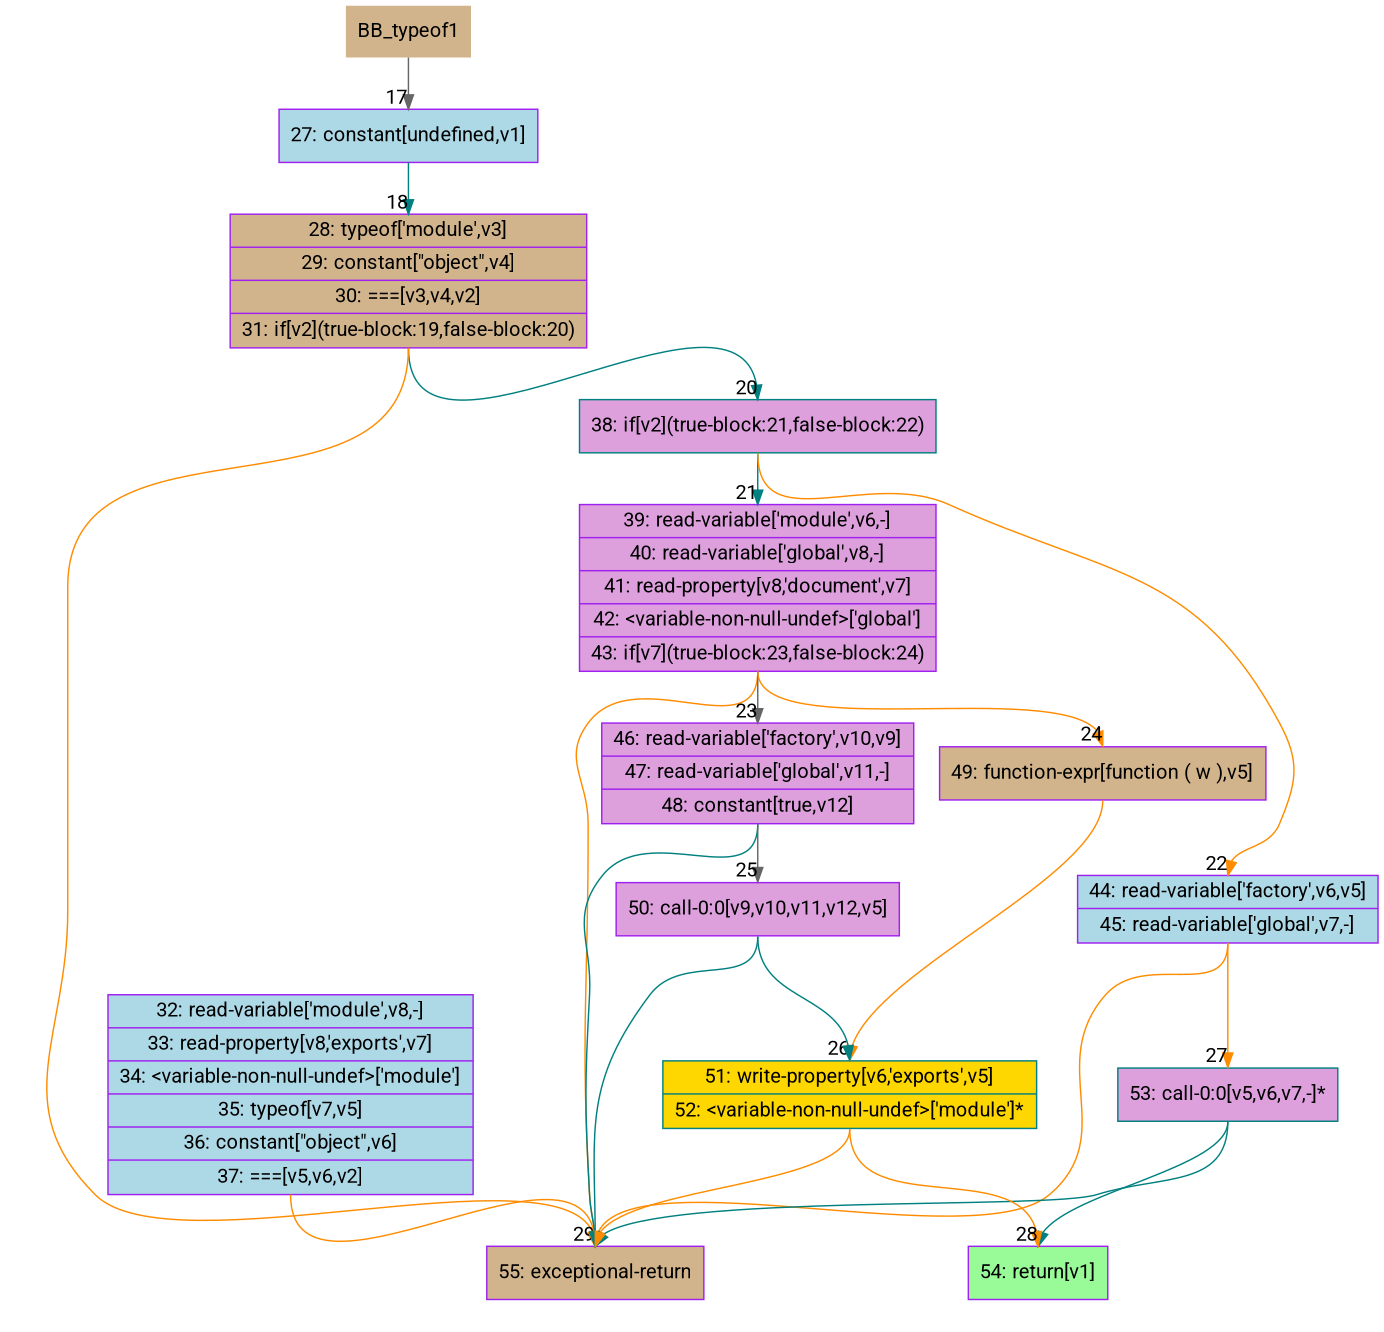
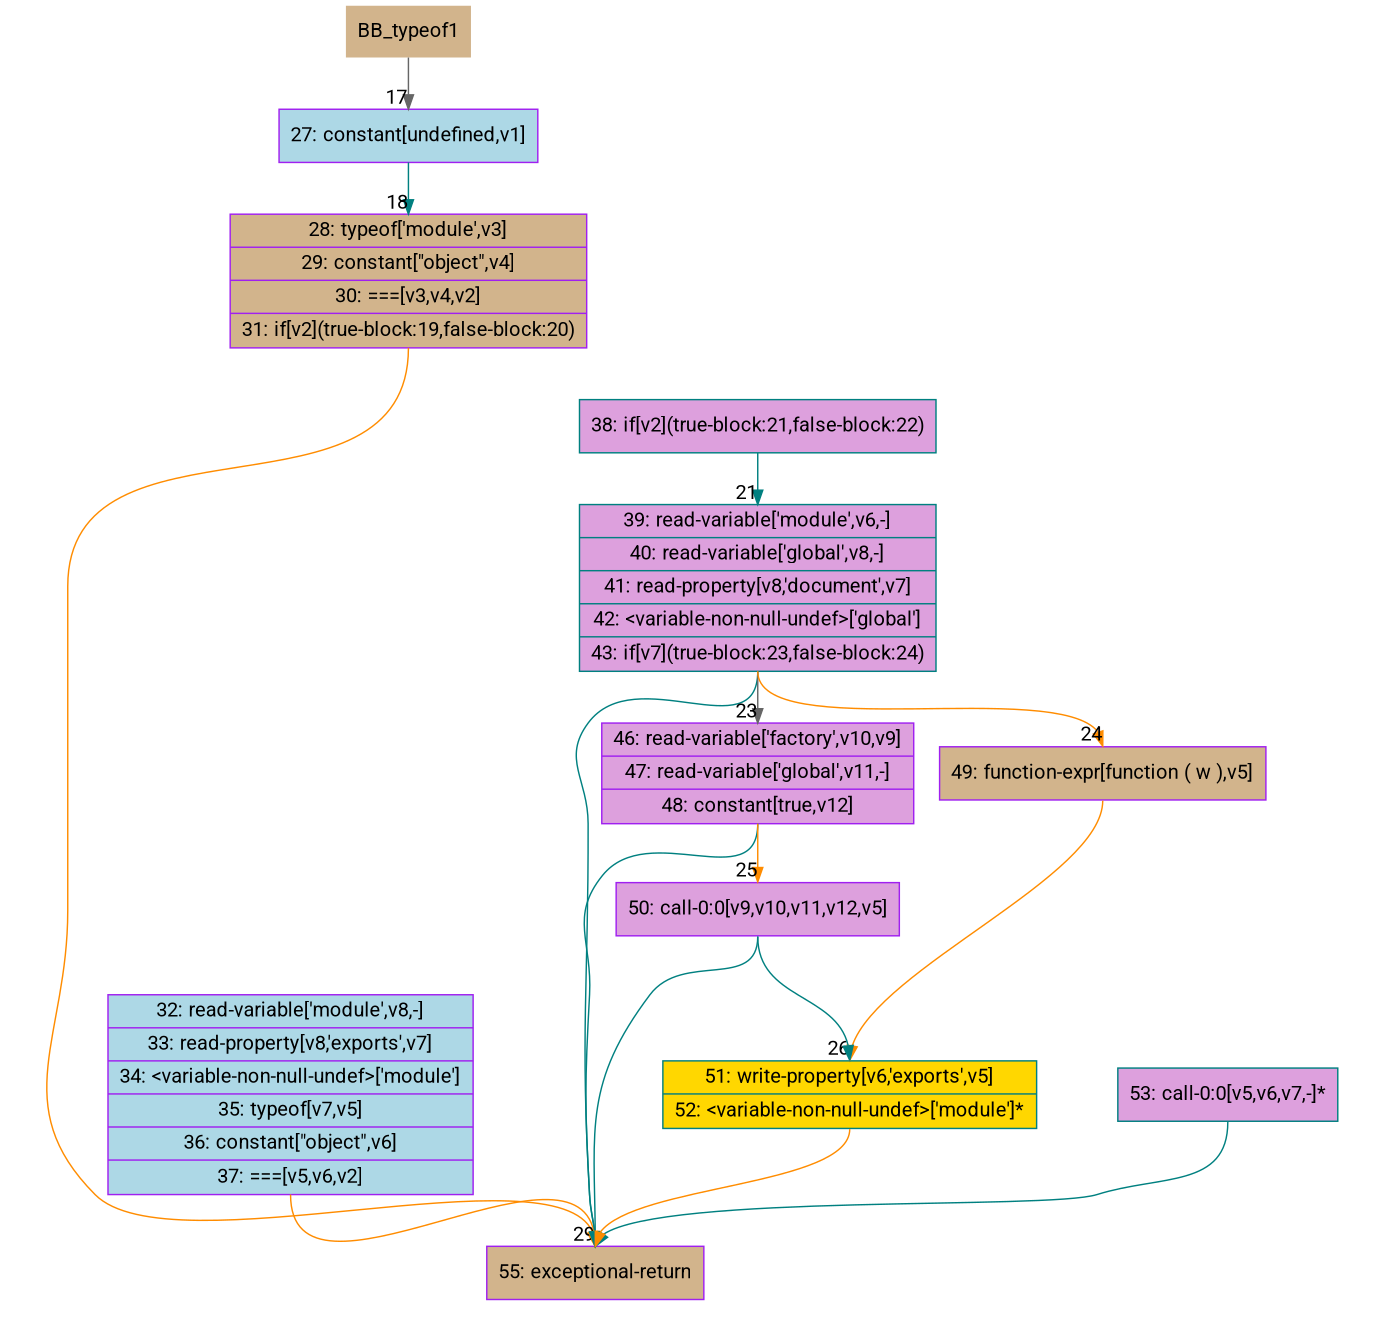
(576, 376) -> none
(758, 588) -> (758, 588)
(758, 852) -> (758, 852)
(588, 877) -> (588, 877)
(1228, 909) -> none
(1038, 1273) -> none
